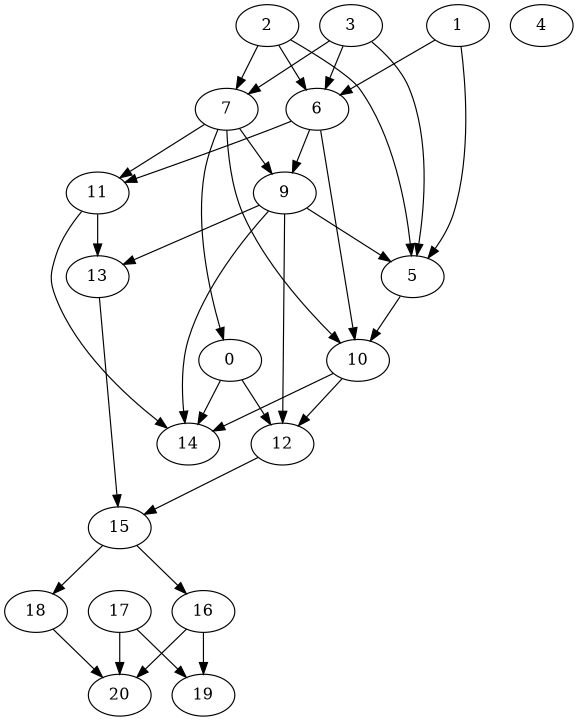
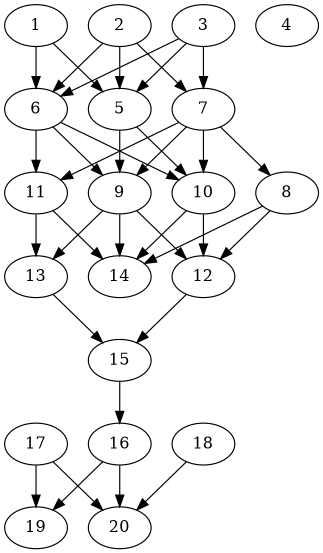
(346, 233) -> (120, 143)
(230, 360) -> (287, 193)
(82, 565) -> none
